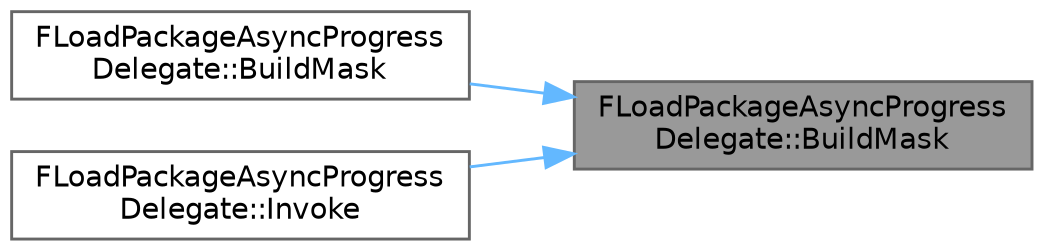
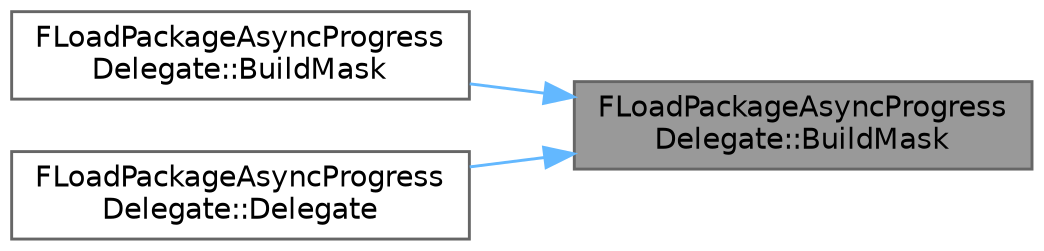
(241, 195) -> (241, 195)
